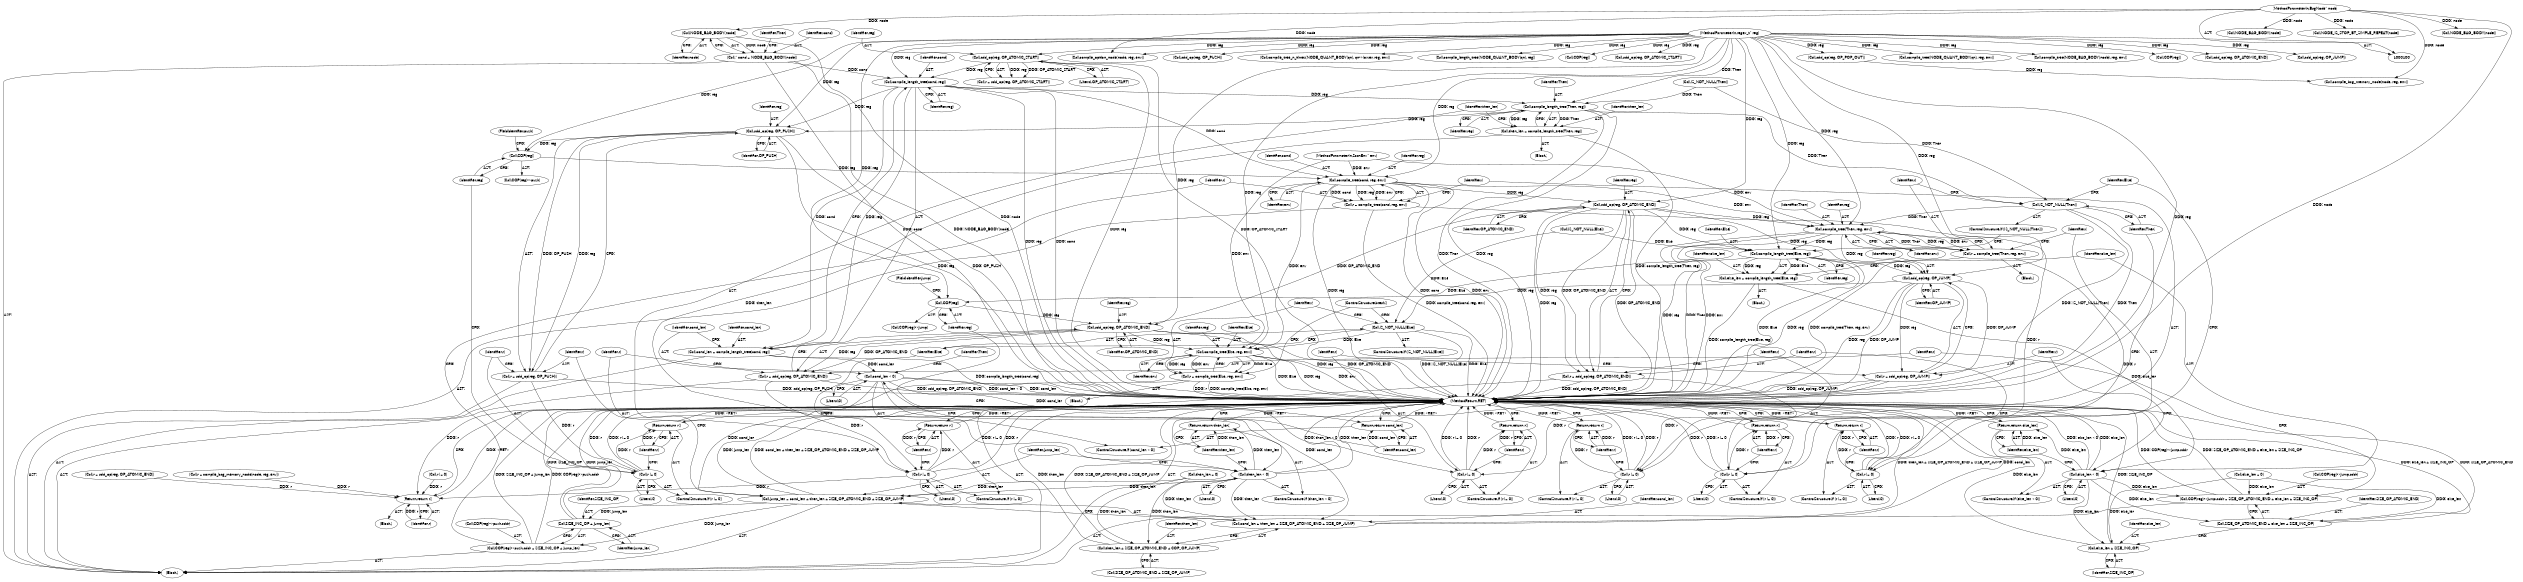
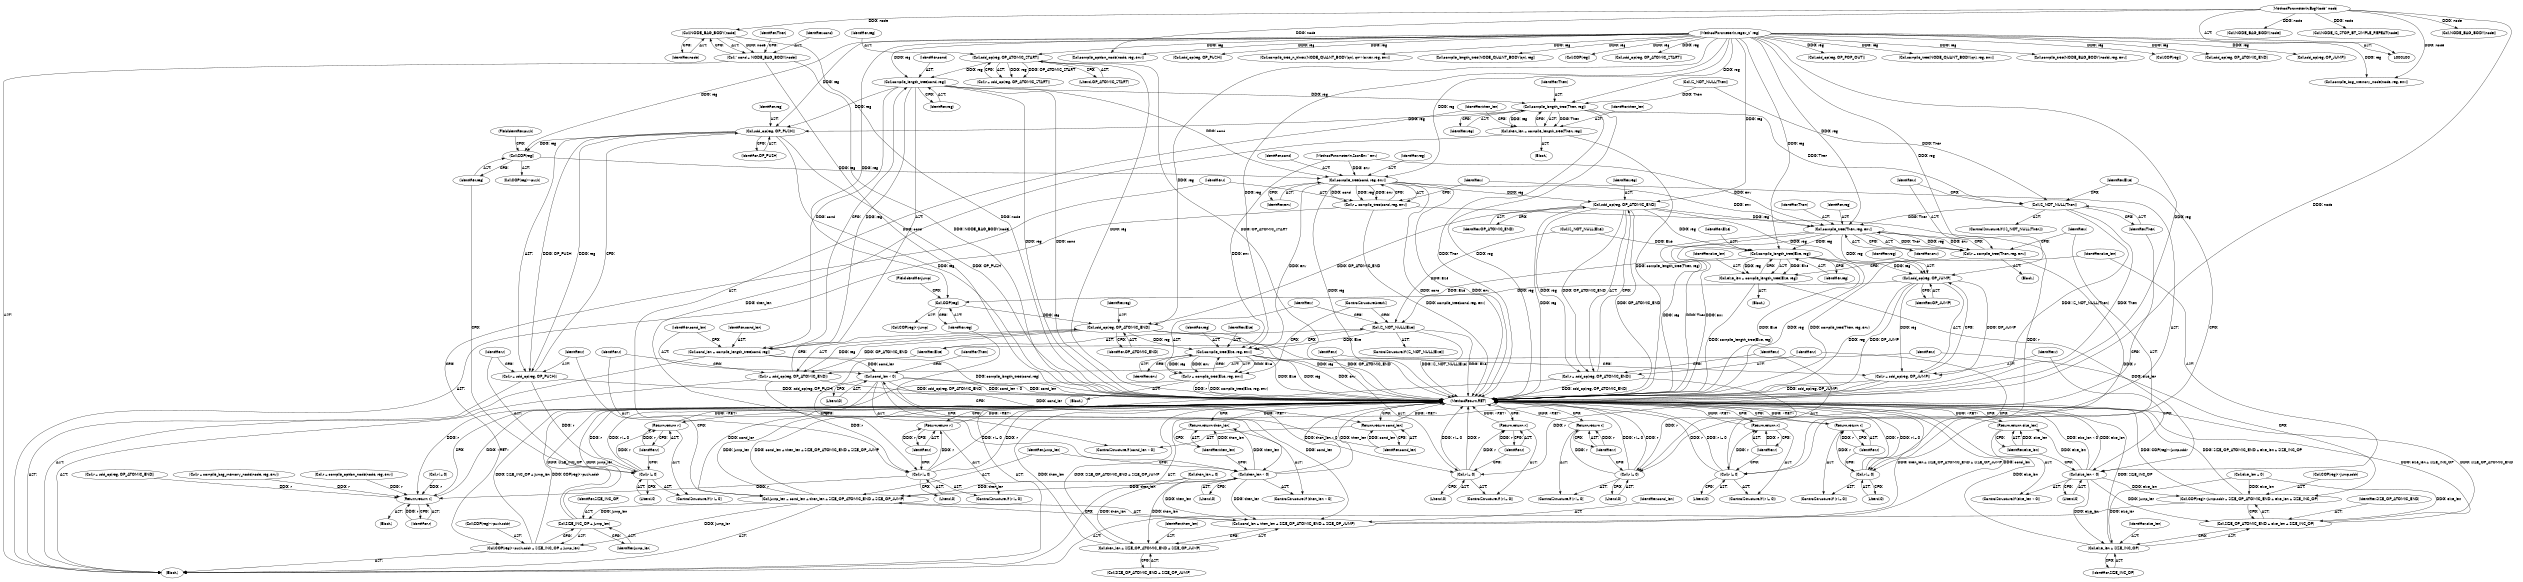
(838, 70) -> none
(1732, 70) -> (1732, 70)
(2086, 74) -> (2185, 40)
(1952, 247) -> (1765, 266)
none -> (354, 475)
(2141, 499) -> (2141, 499)
none -> (2196, 540)
(1149, 548) -> (1149, 548)
